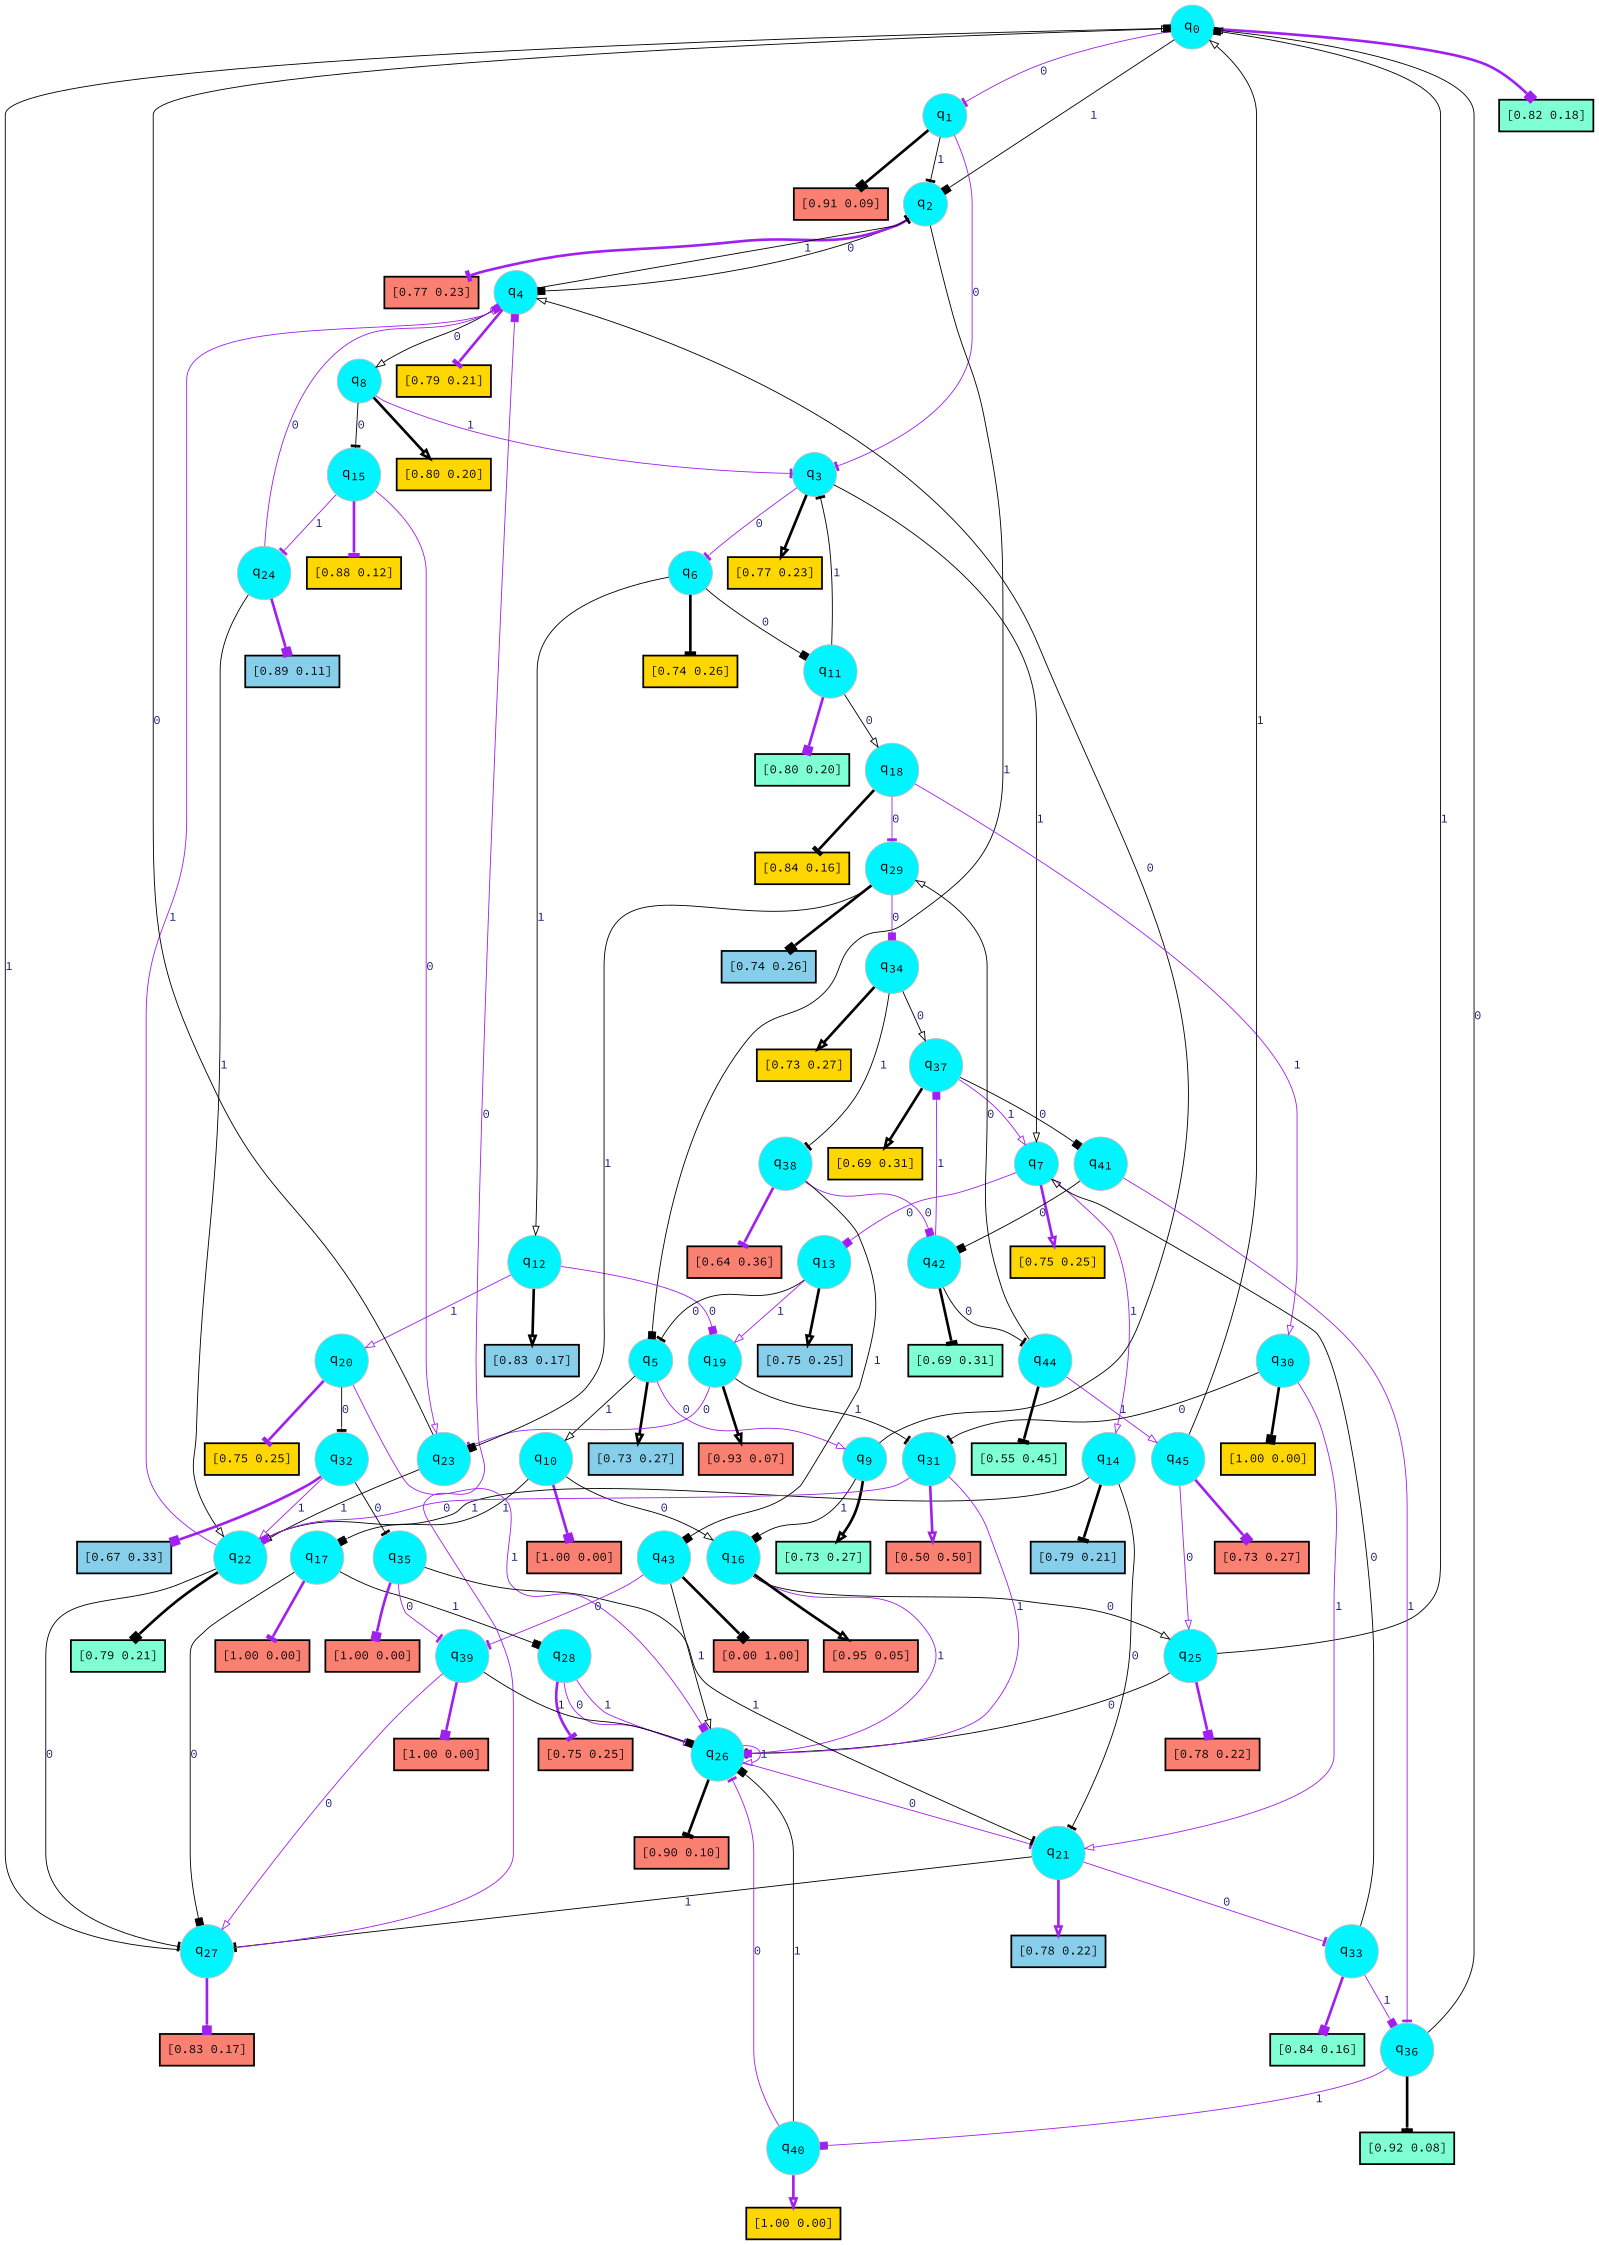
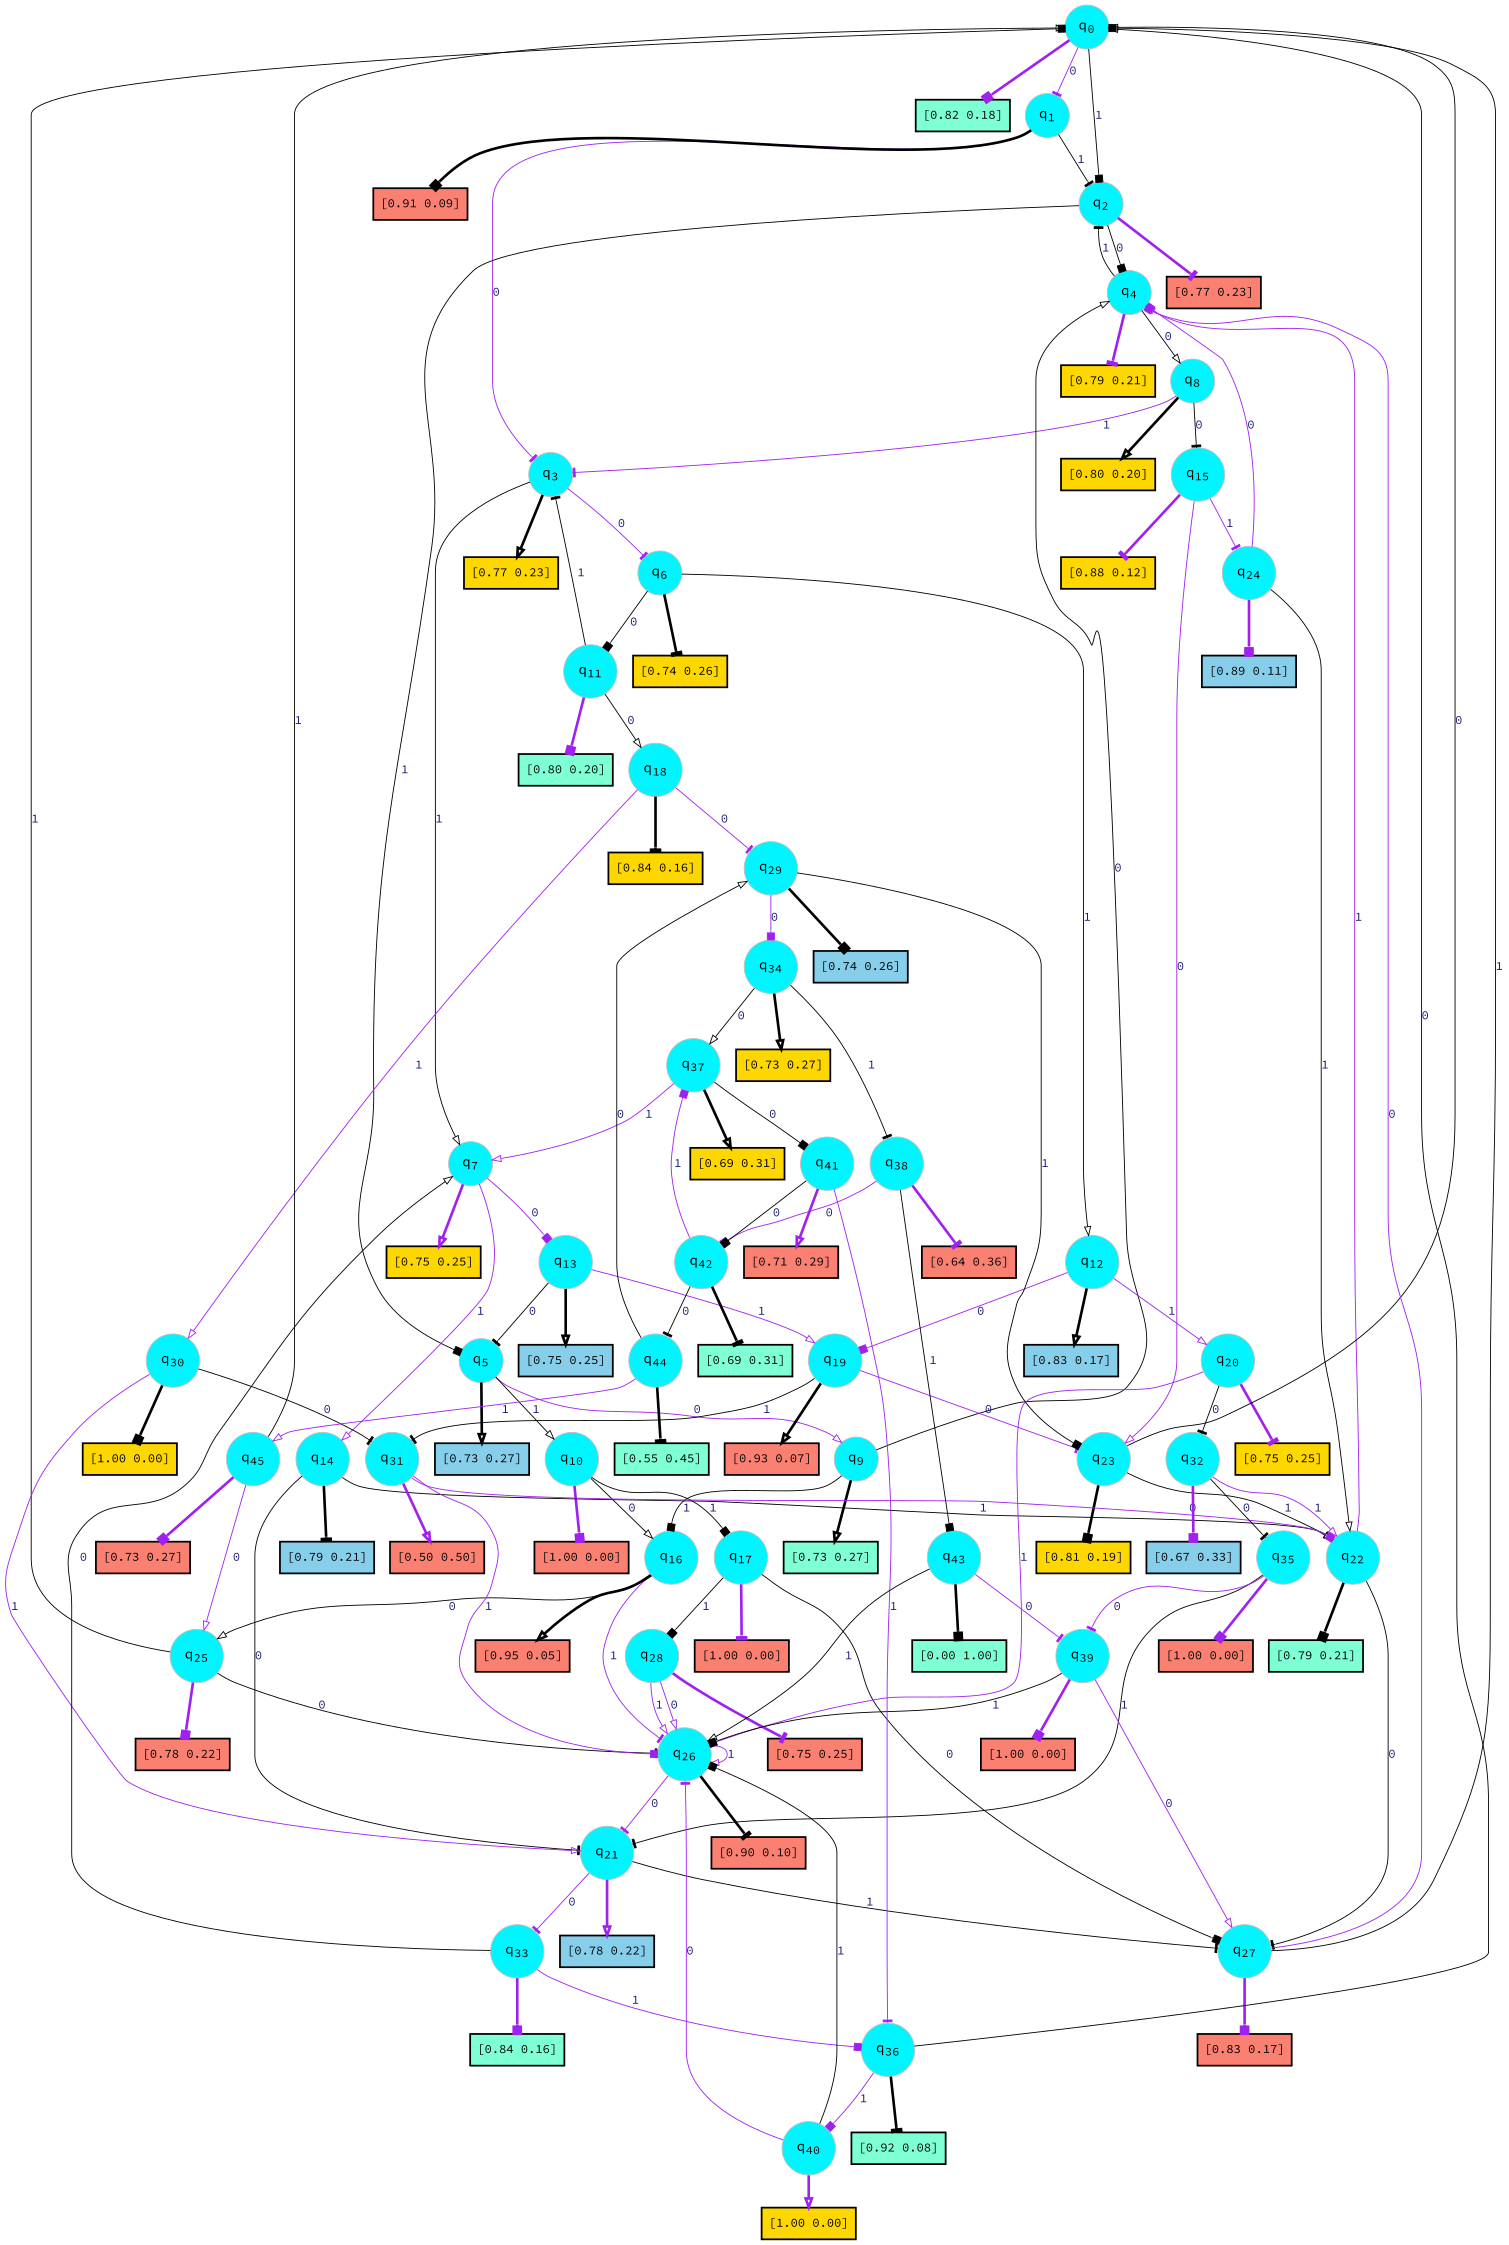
none -> (791, 1262)
none -> (1083, 1558)
(761, 1656) -> (959, 1656)
